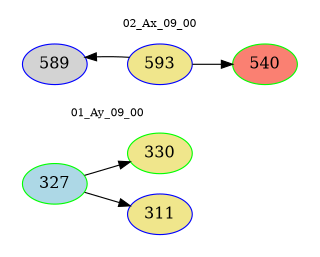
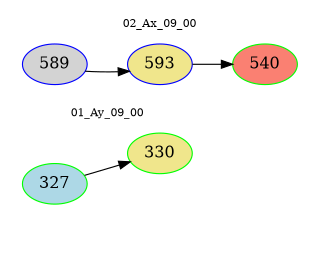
(113, 57) -> (102, 72)
(160, 214) -> none
